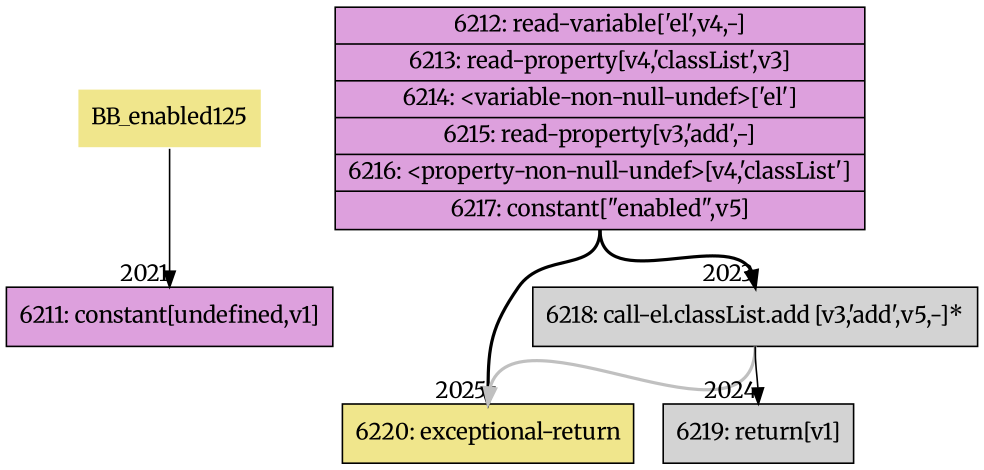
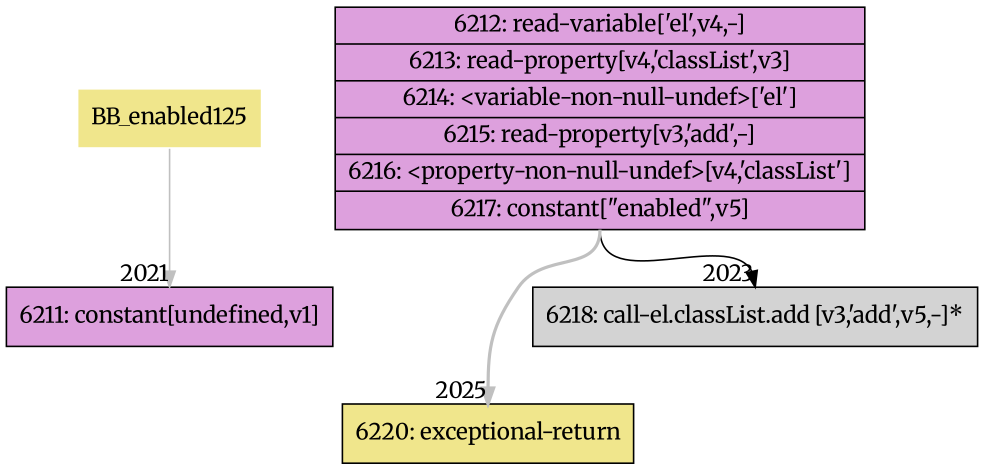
(170, 210) -> (170, 210)
(669, 259) -> (669, 259)
(518, 287) -> (518, 287)
(629, 377) -> none
(758, 434) -> none
